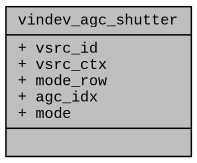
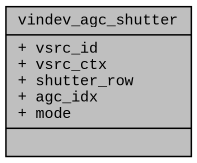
(63, 81) -> (76, 81)
